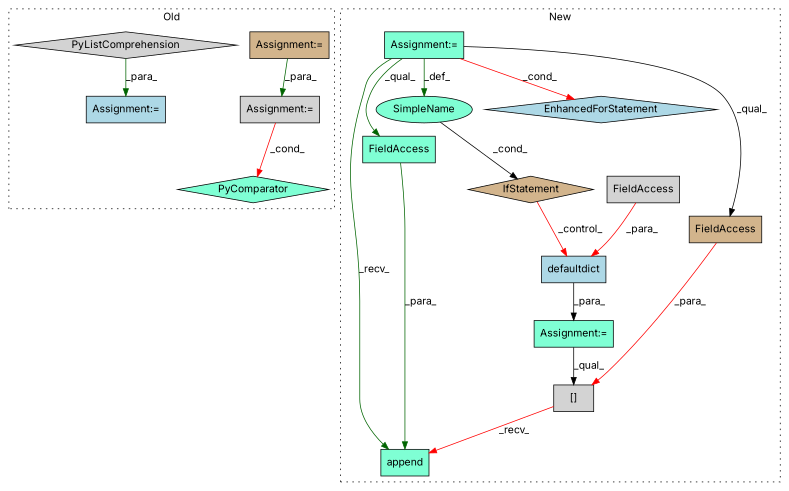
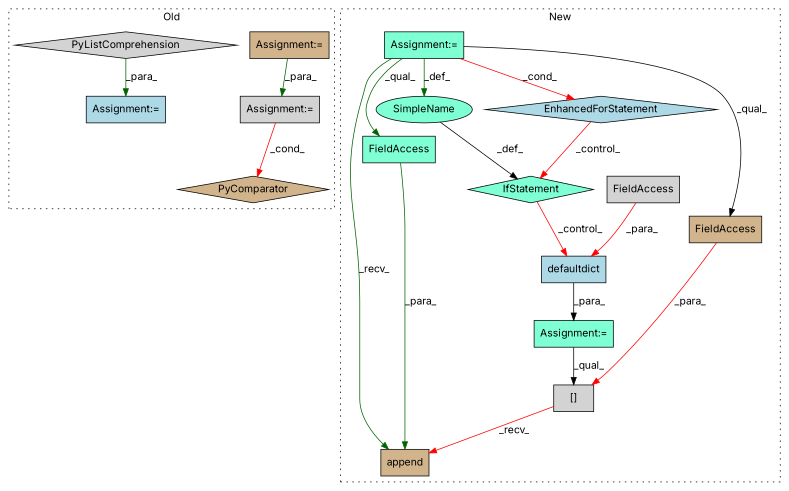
none -> (568, 147)
(510, 150) -> (510, 150)
(253, 190) -> (253, 190)
(531, 190) -> (531, 190)
(405, 463) -> (405, 463)
